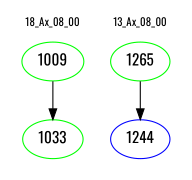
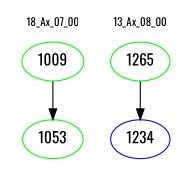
(53, 23) -> (53, 23)
(53, 139) -> (53, 139)
(140, 139) -> (140, 139)
